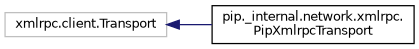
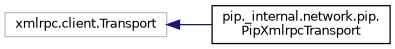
(313, 25) -> (301, 25)
